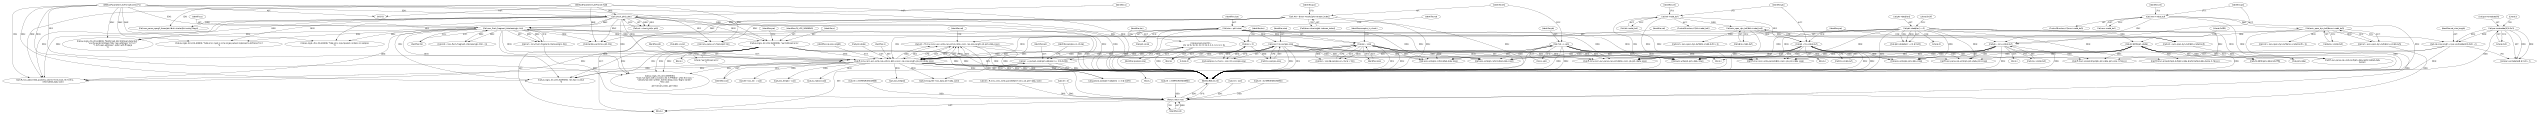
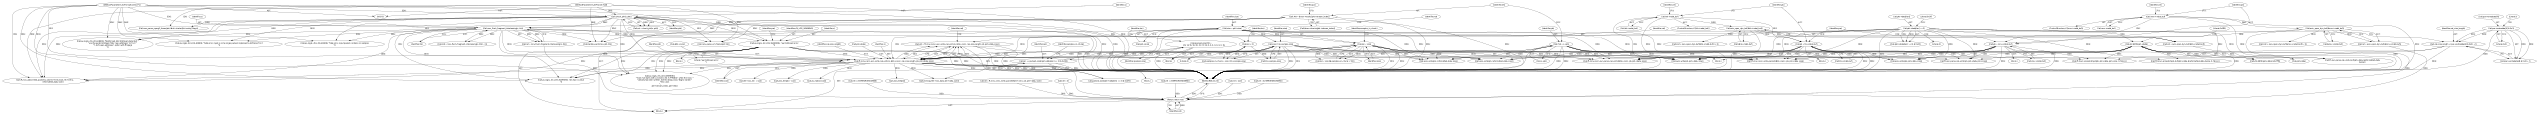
none -> (676, 28)
none -> (2491, 51)
